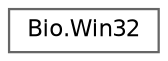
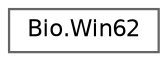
(84, 31) -> (84, 31)
